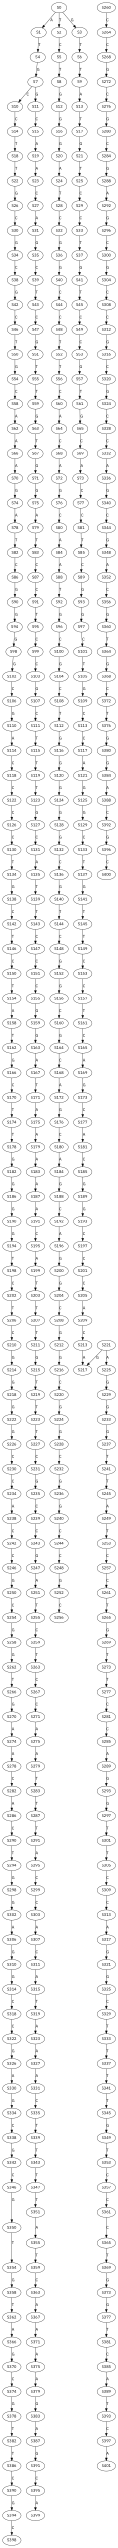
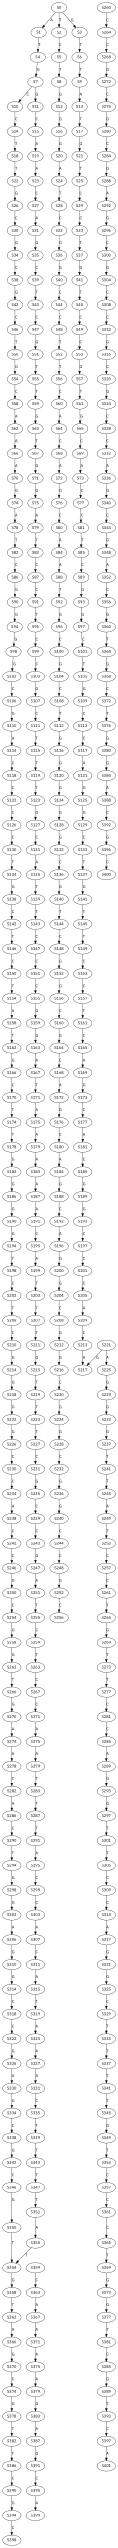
(35, 2254) -> (25, 2254)
(108, 2379) -> (108, 2379)
